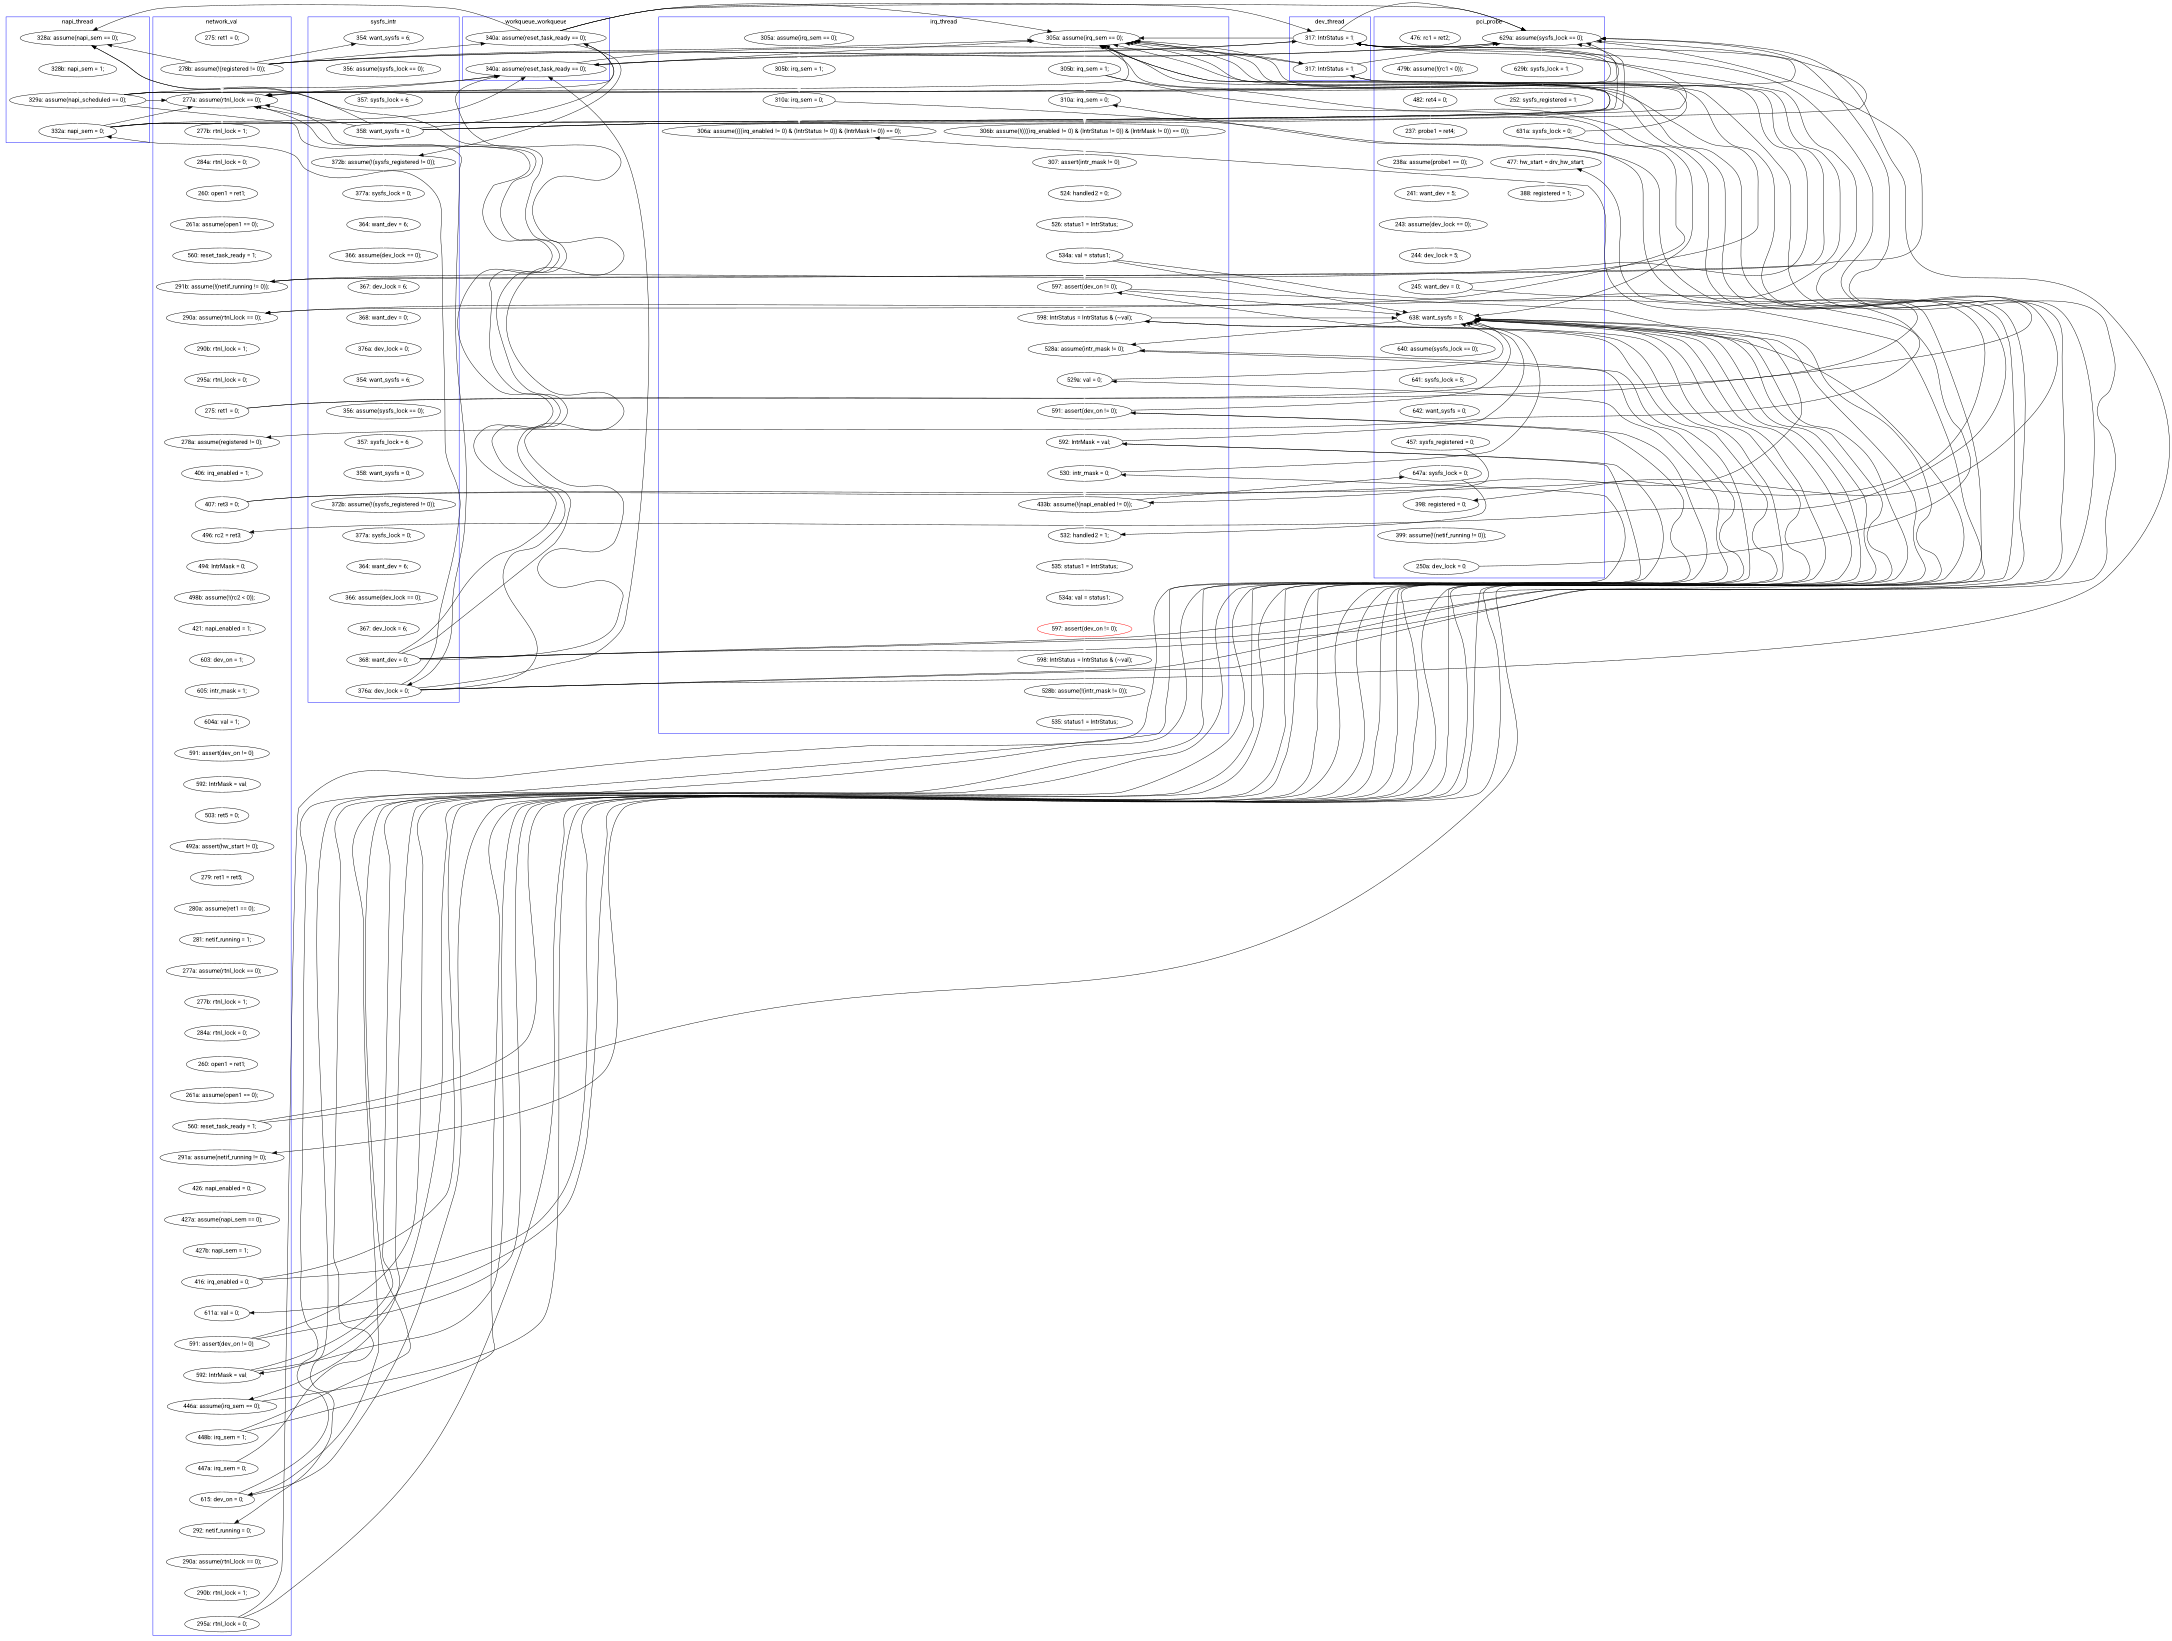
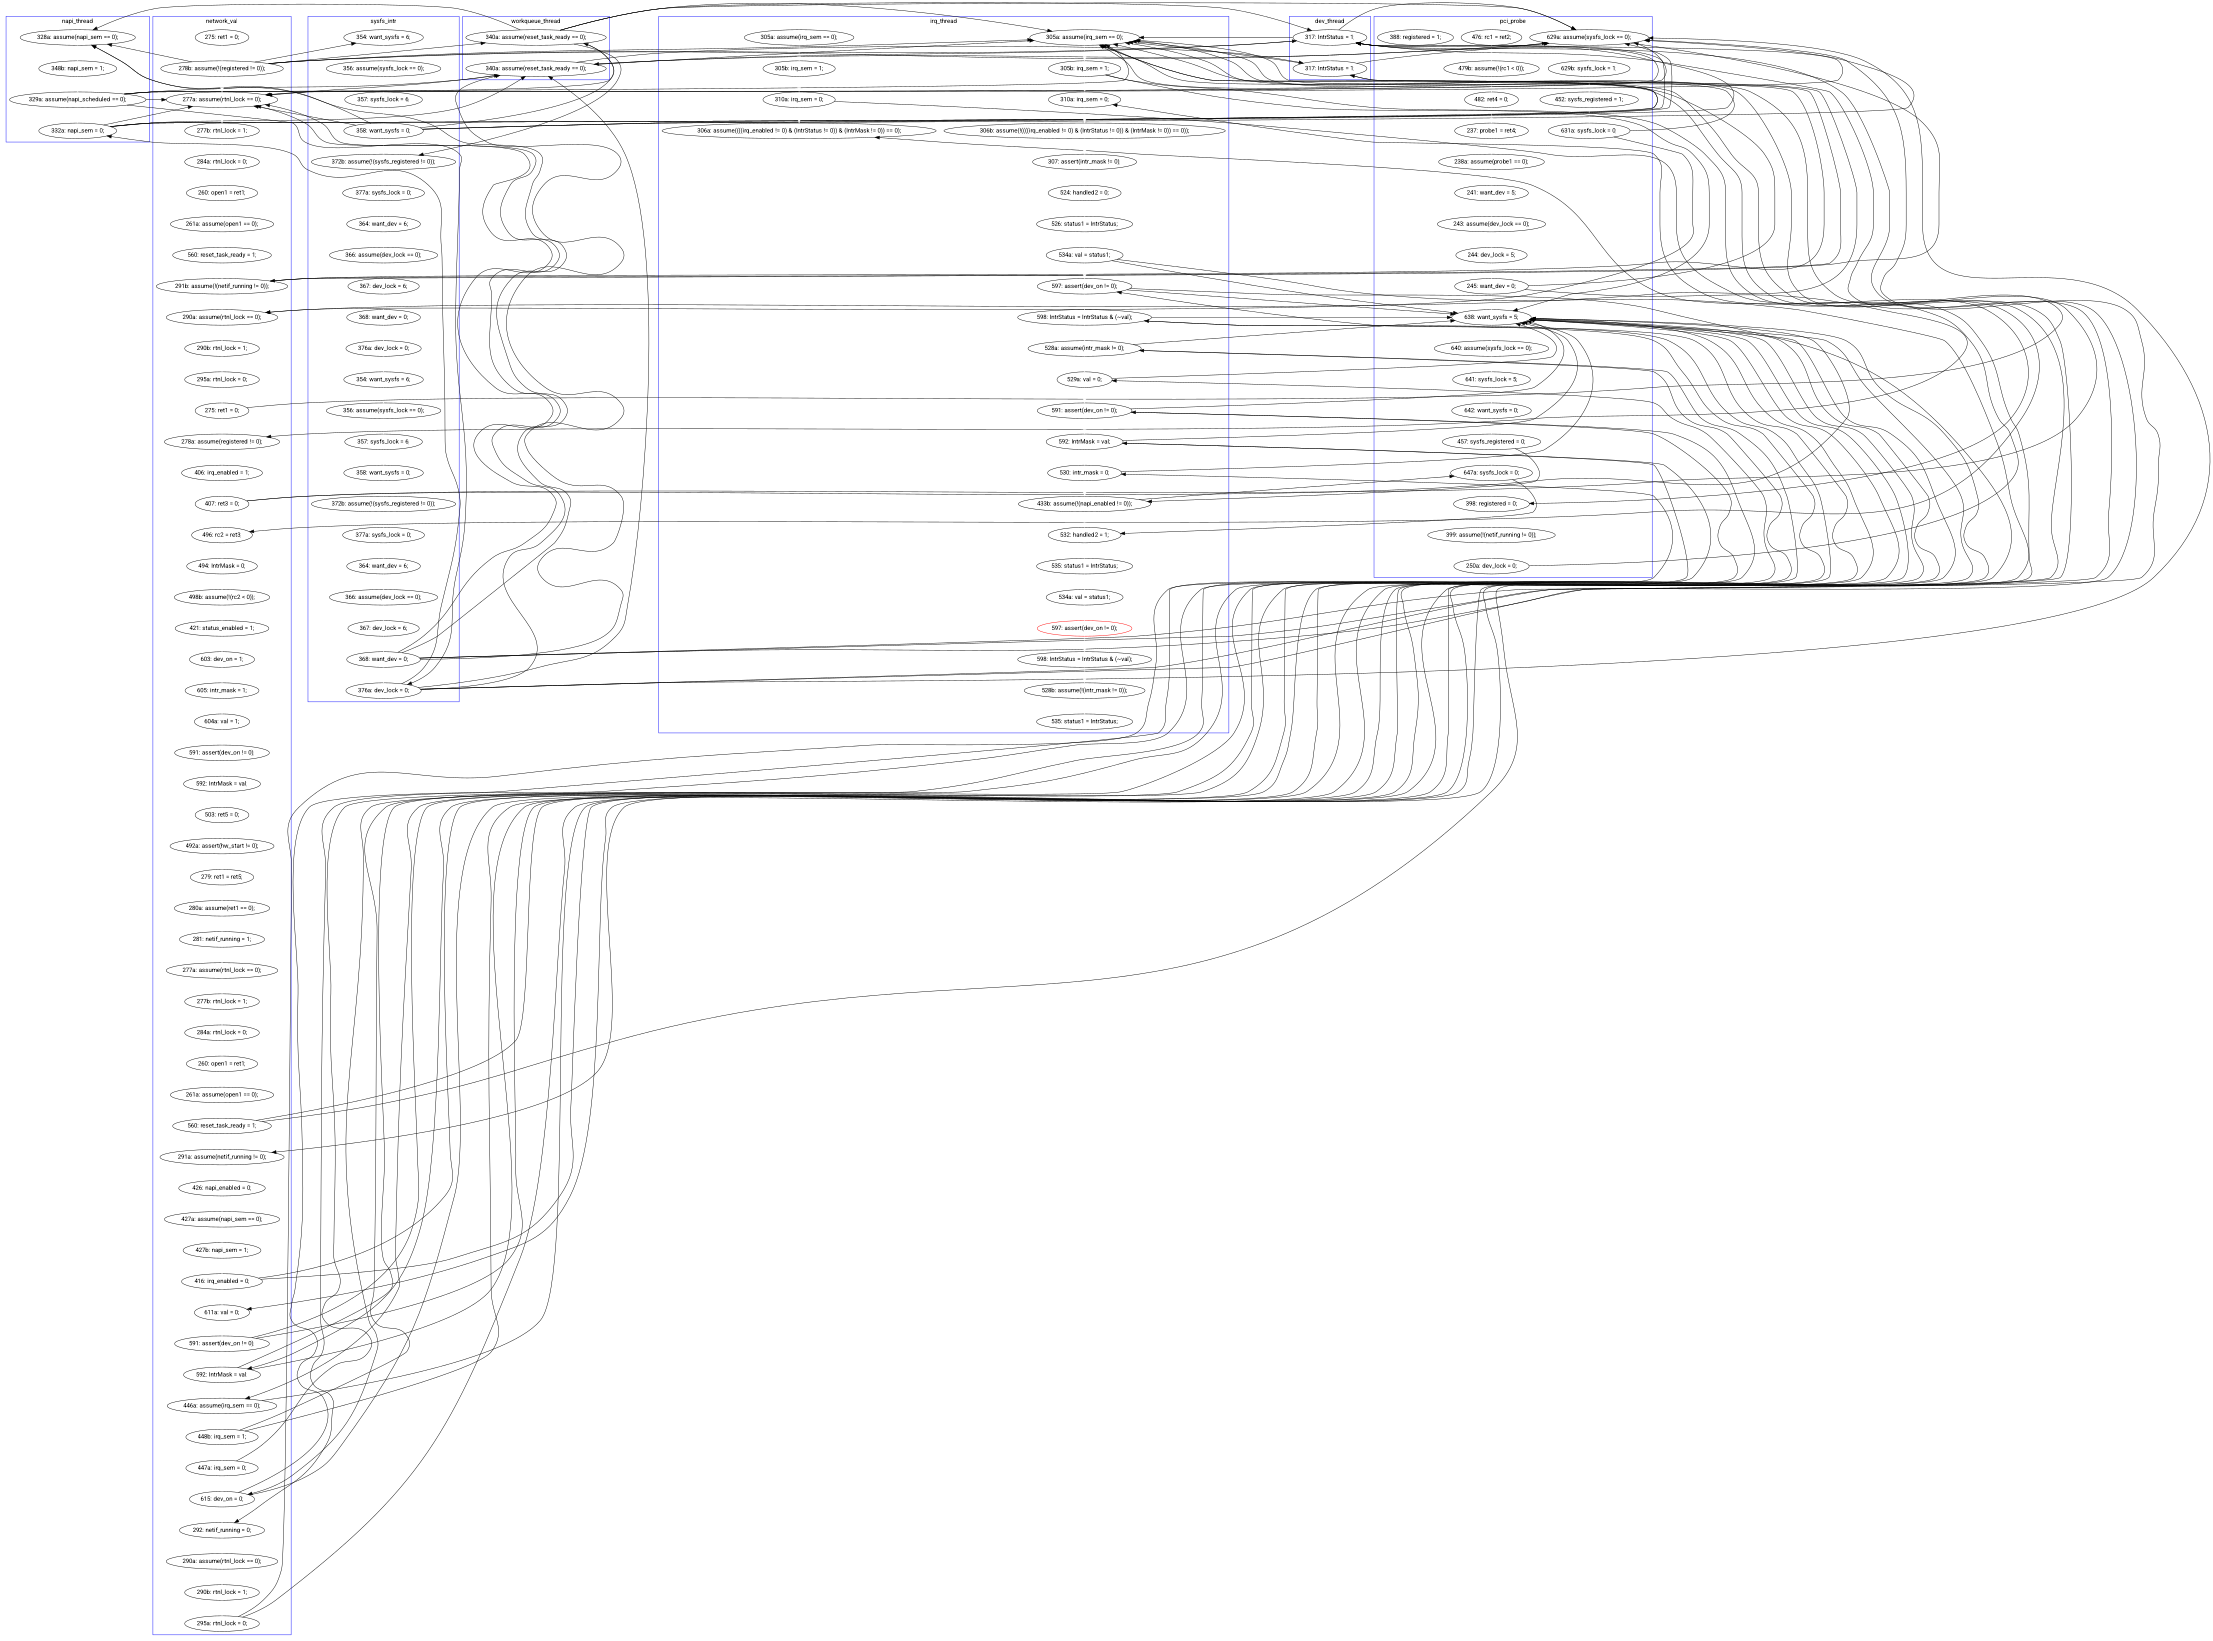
(536, 22) -> (536, 21)
(78, 69) -> (78, 69)
(1544, 100) -> (1589, 100)
(1546, 162) -> none
(1268, 333) -> (1292, 333)
(222, 629) -> (222, 628)
